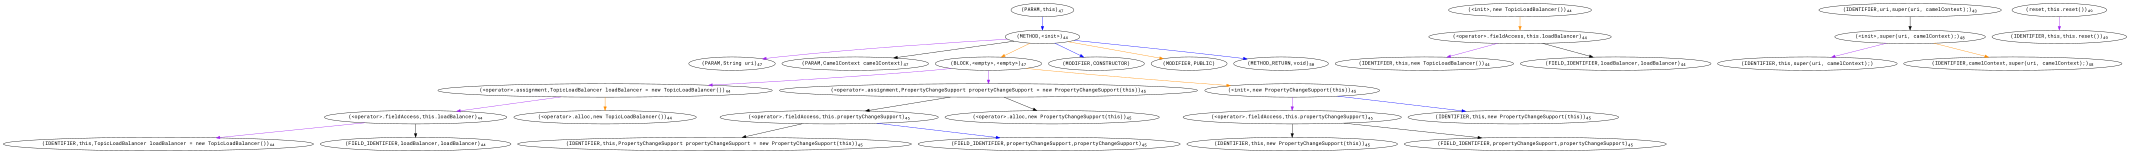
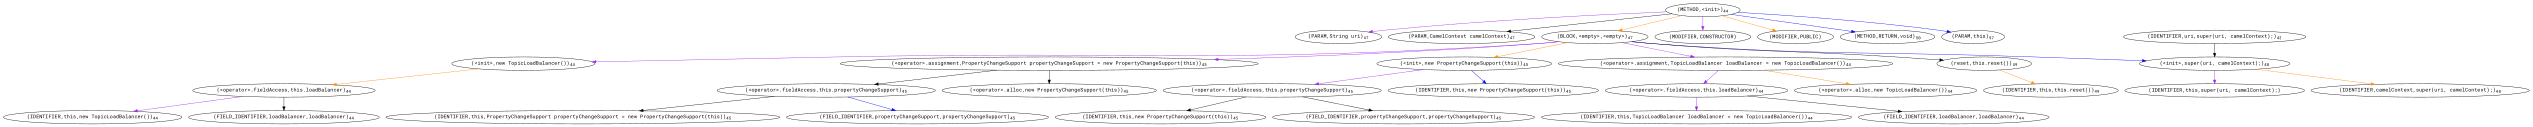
(1061, 9) -> (1992, 36)
(1042, 22) -> (1843, 20)
(2059, 22) -> (2016, 76)
(1068, 49) -> (1703, 22)
none -> (1786, 52)
none -> (1887, 53)
none -> (1077, 55)
